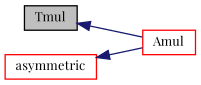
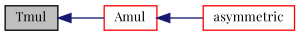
(126, 51) -> (186, 18)
